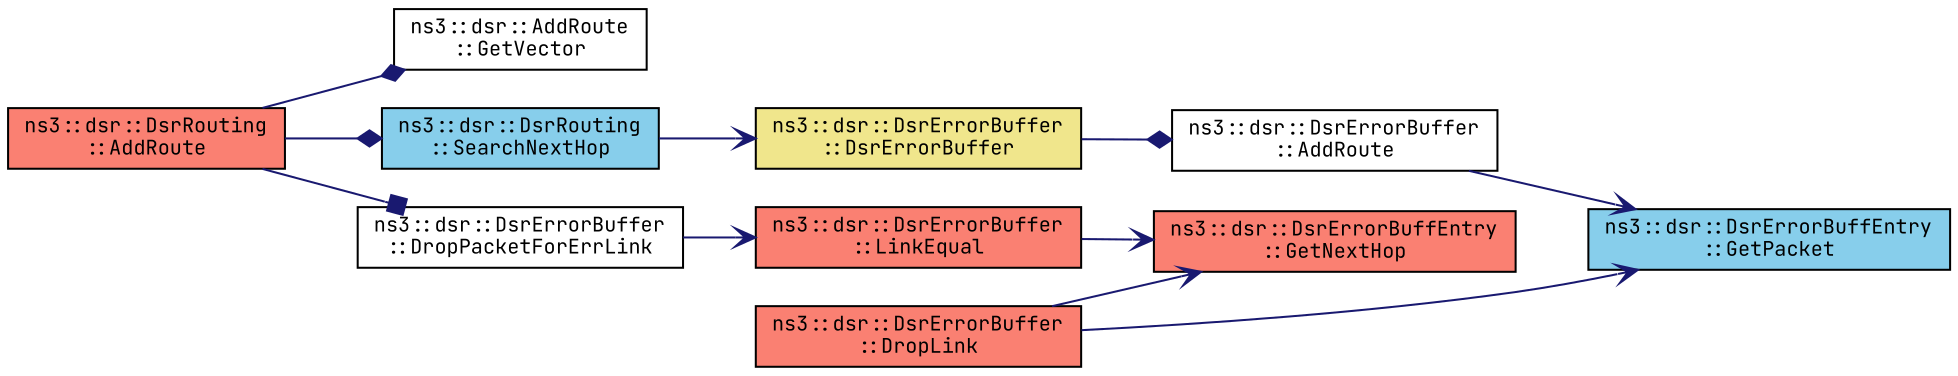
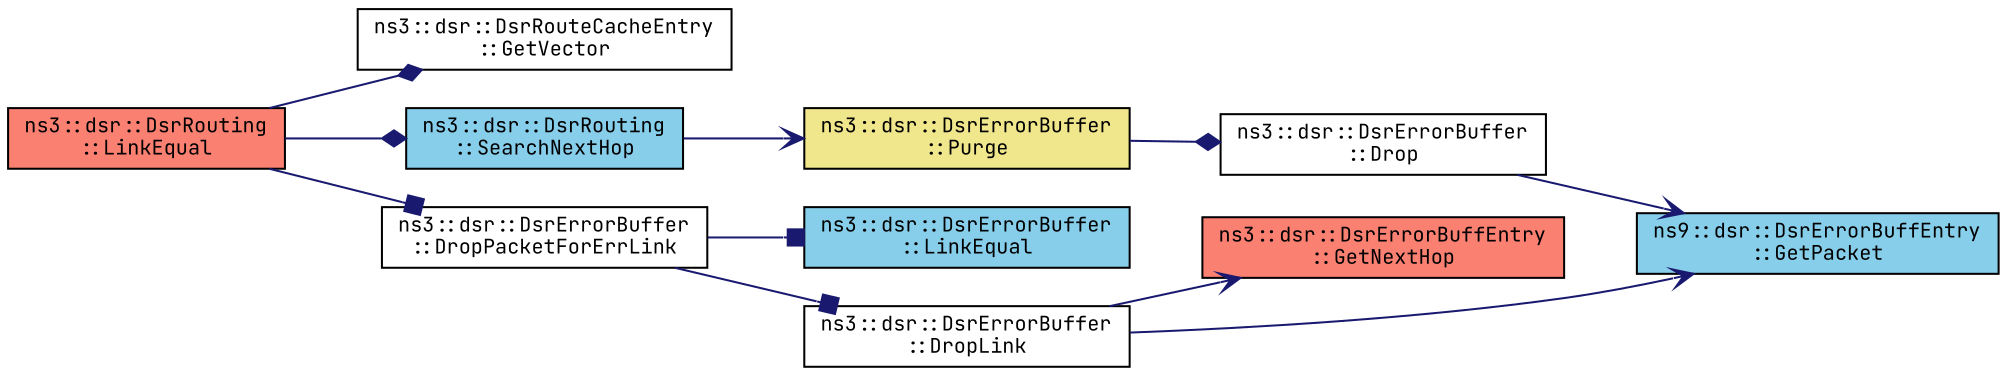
(520, 39) -> (545, 39)
(147, 138) -> (147, 138)
(918, 138) -> (967, 138)
(1335, 140) -> (1383, 144)
(709, 237) -> (745, 237)
(918, 237) -> (967, 237)
(1107, 239) -> none
(1769, 239) -> (1818, 244)
none -> (746, 285)
(918, 336) -> (967, 336)
